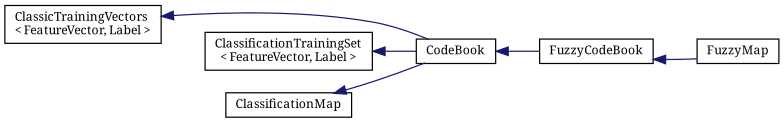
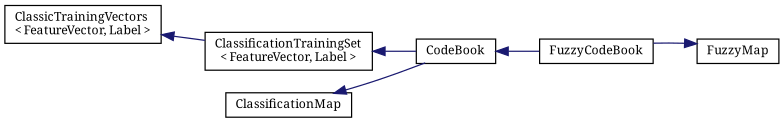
(303, 14) -> (189, 38)
(681, 59) -> (669, 43)
